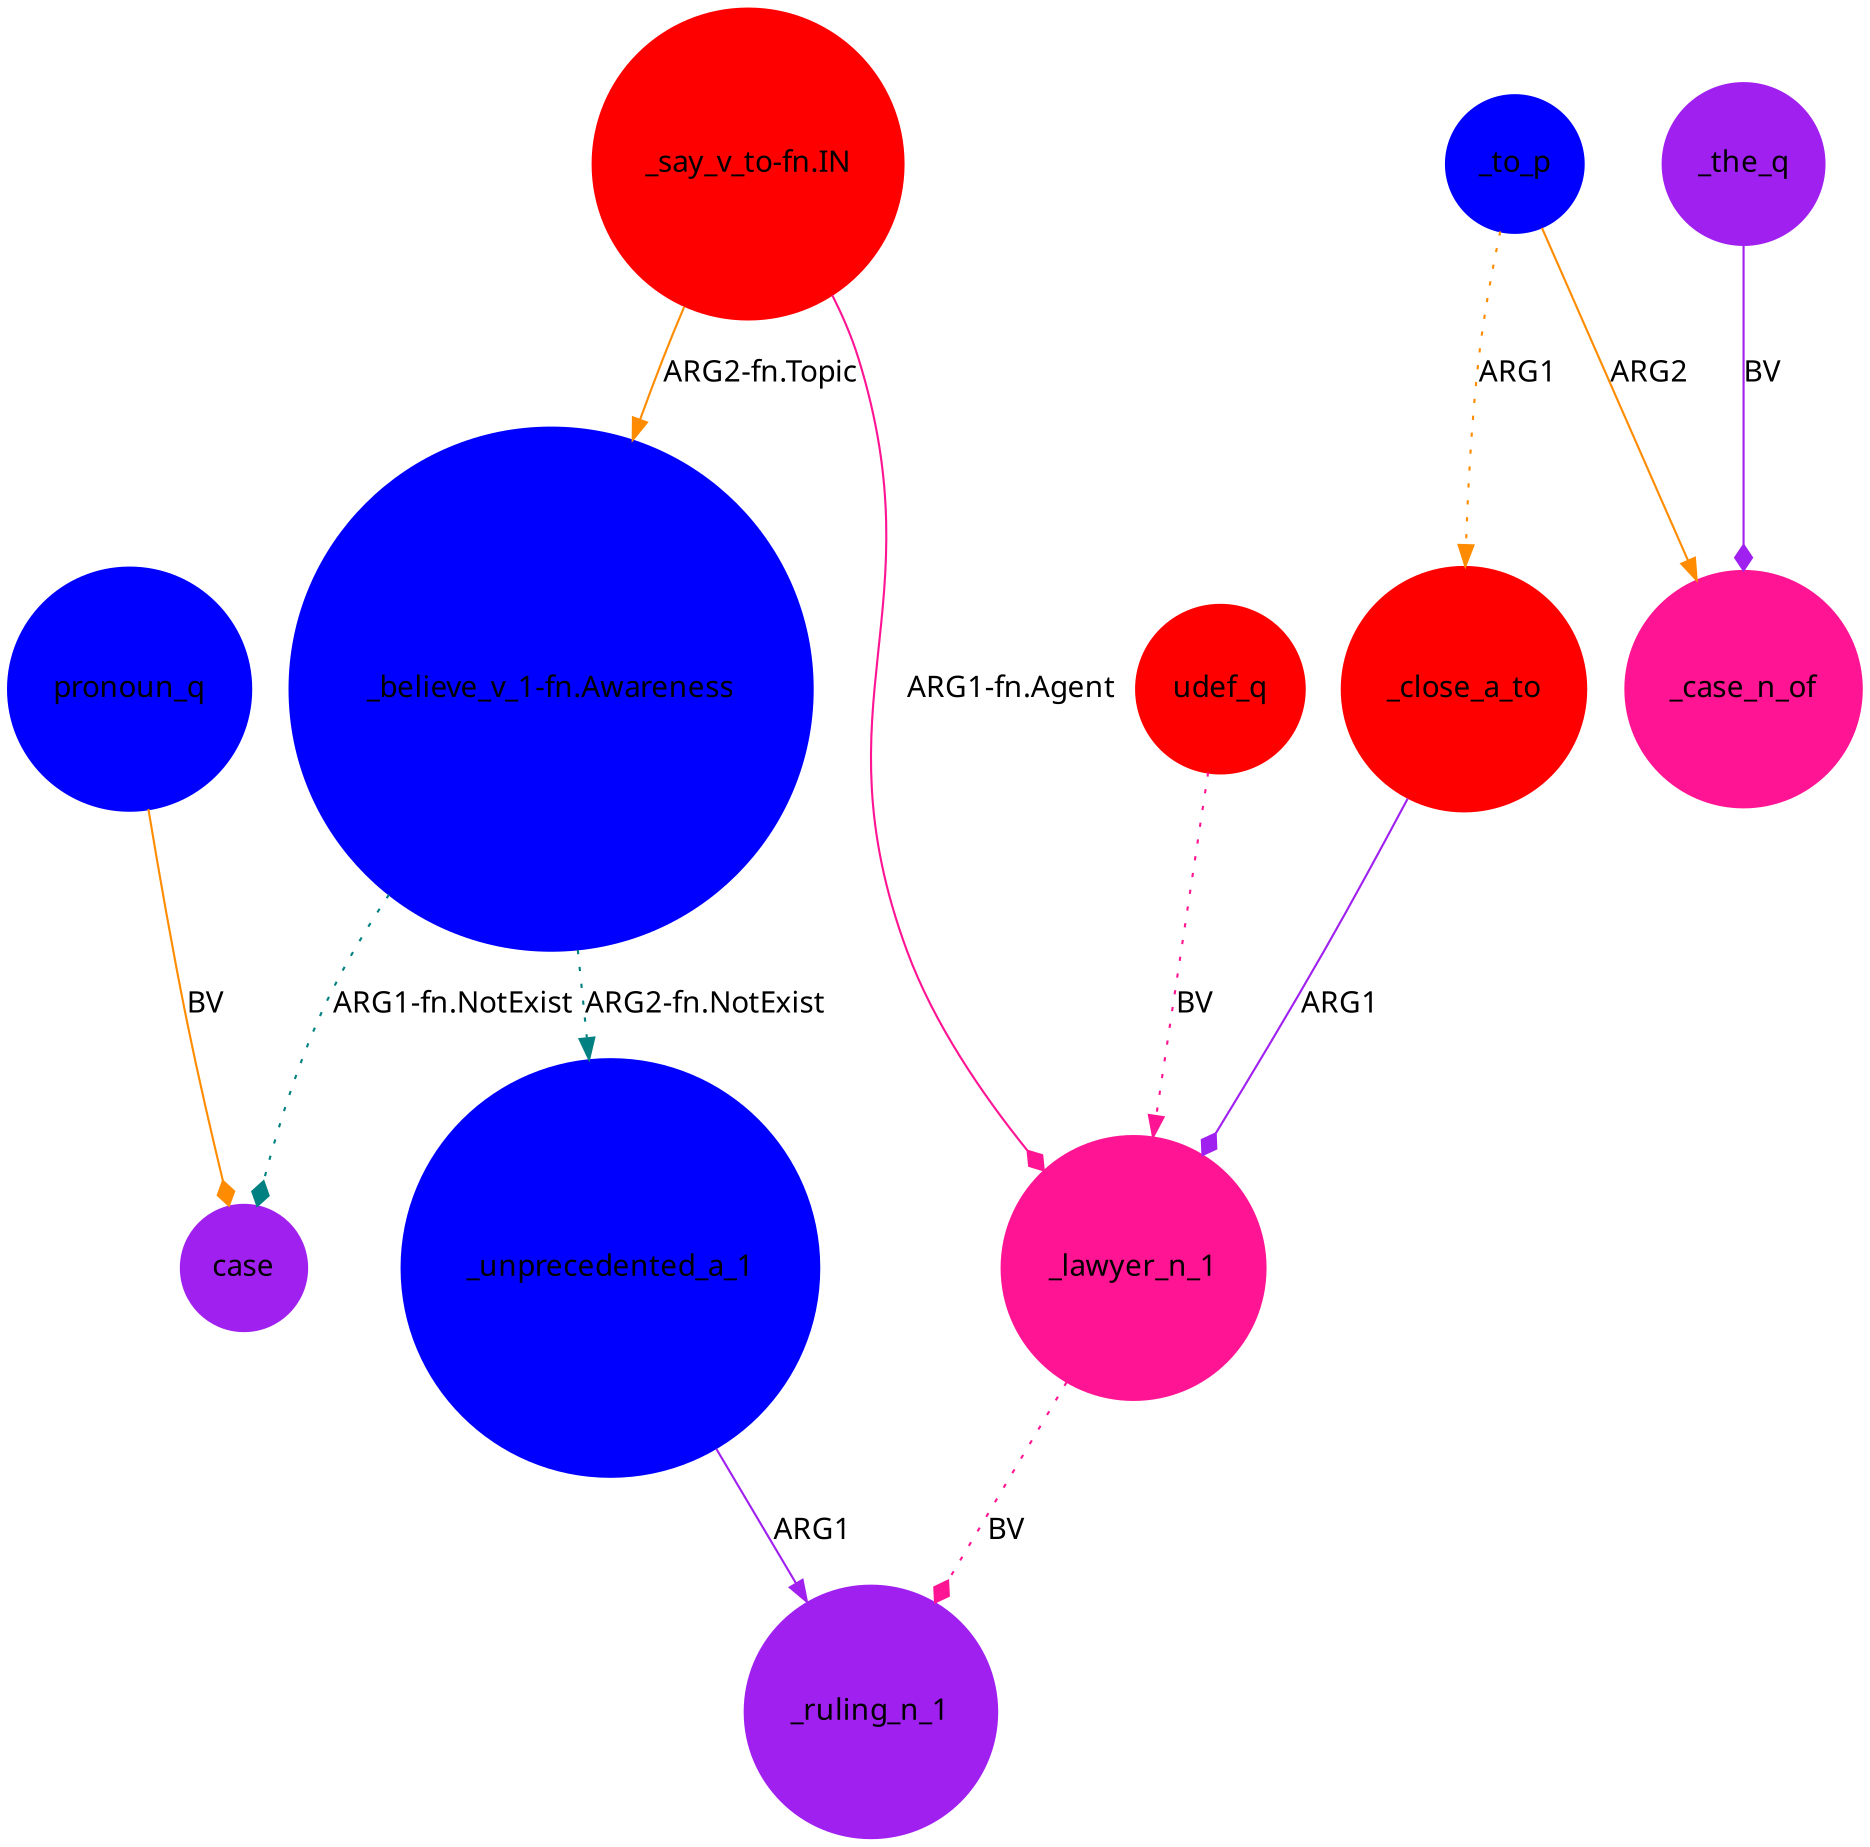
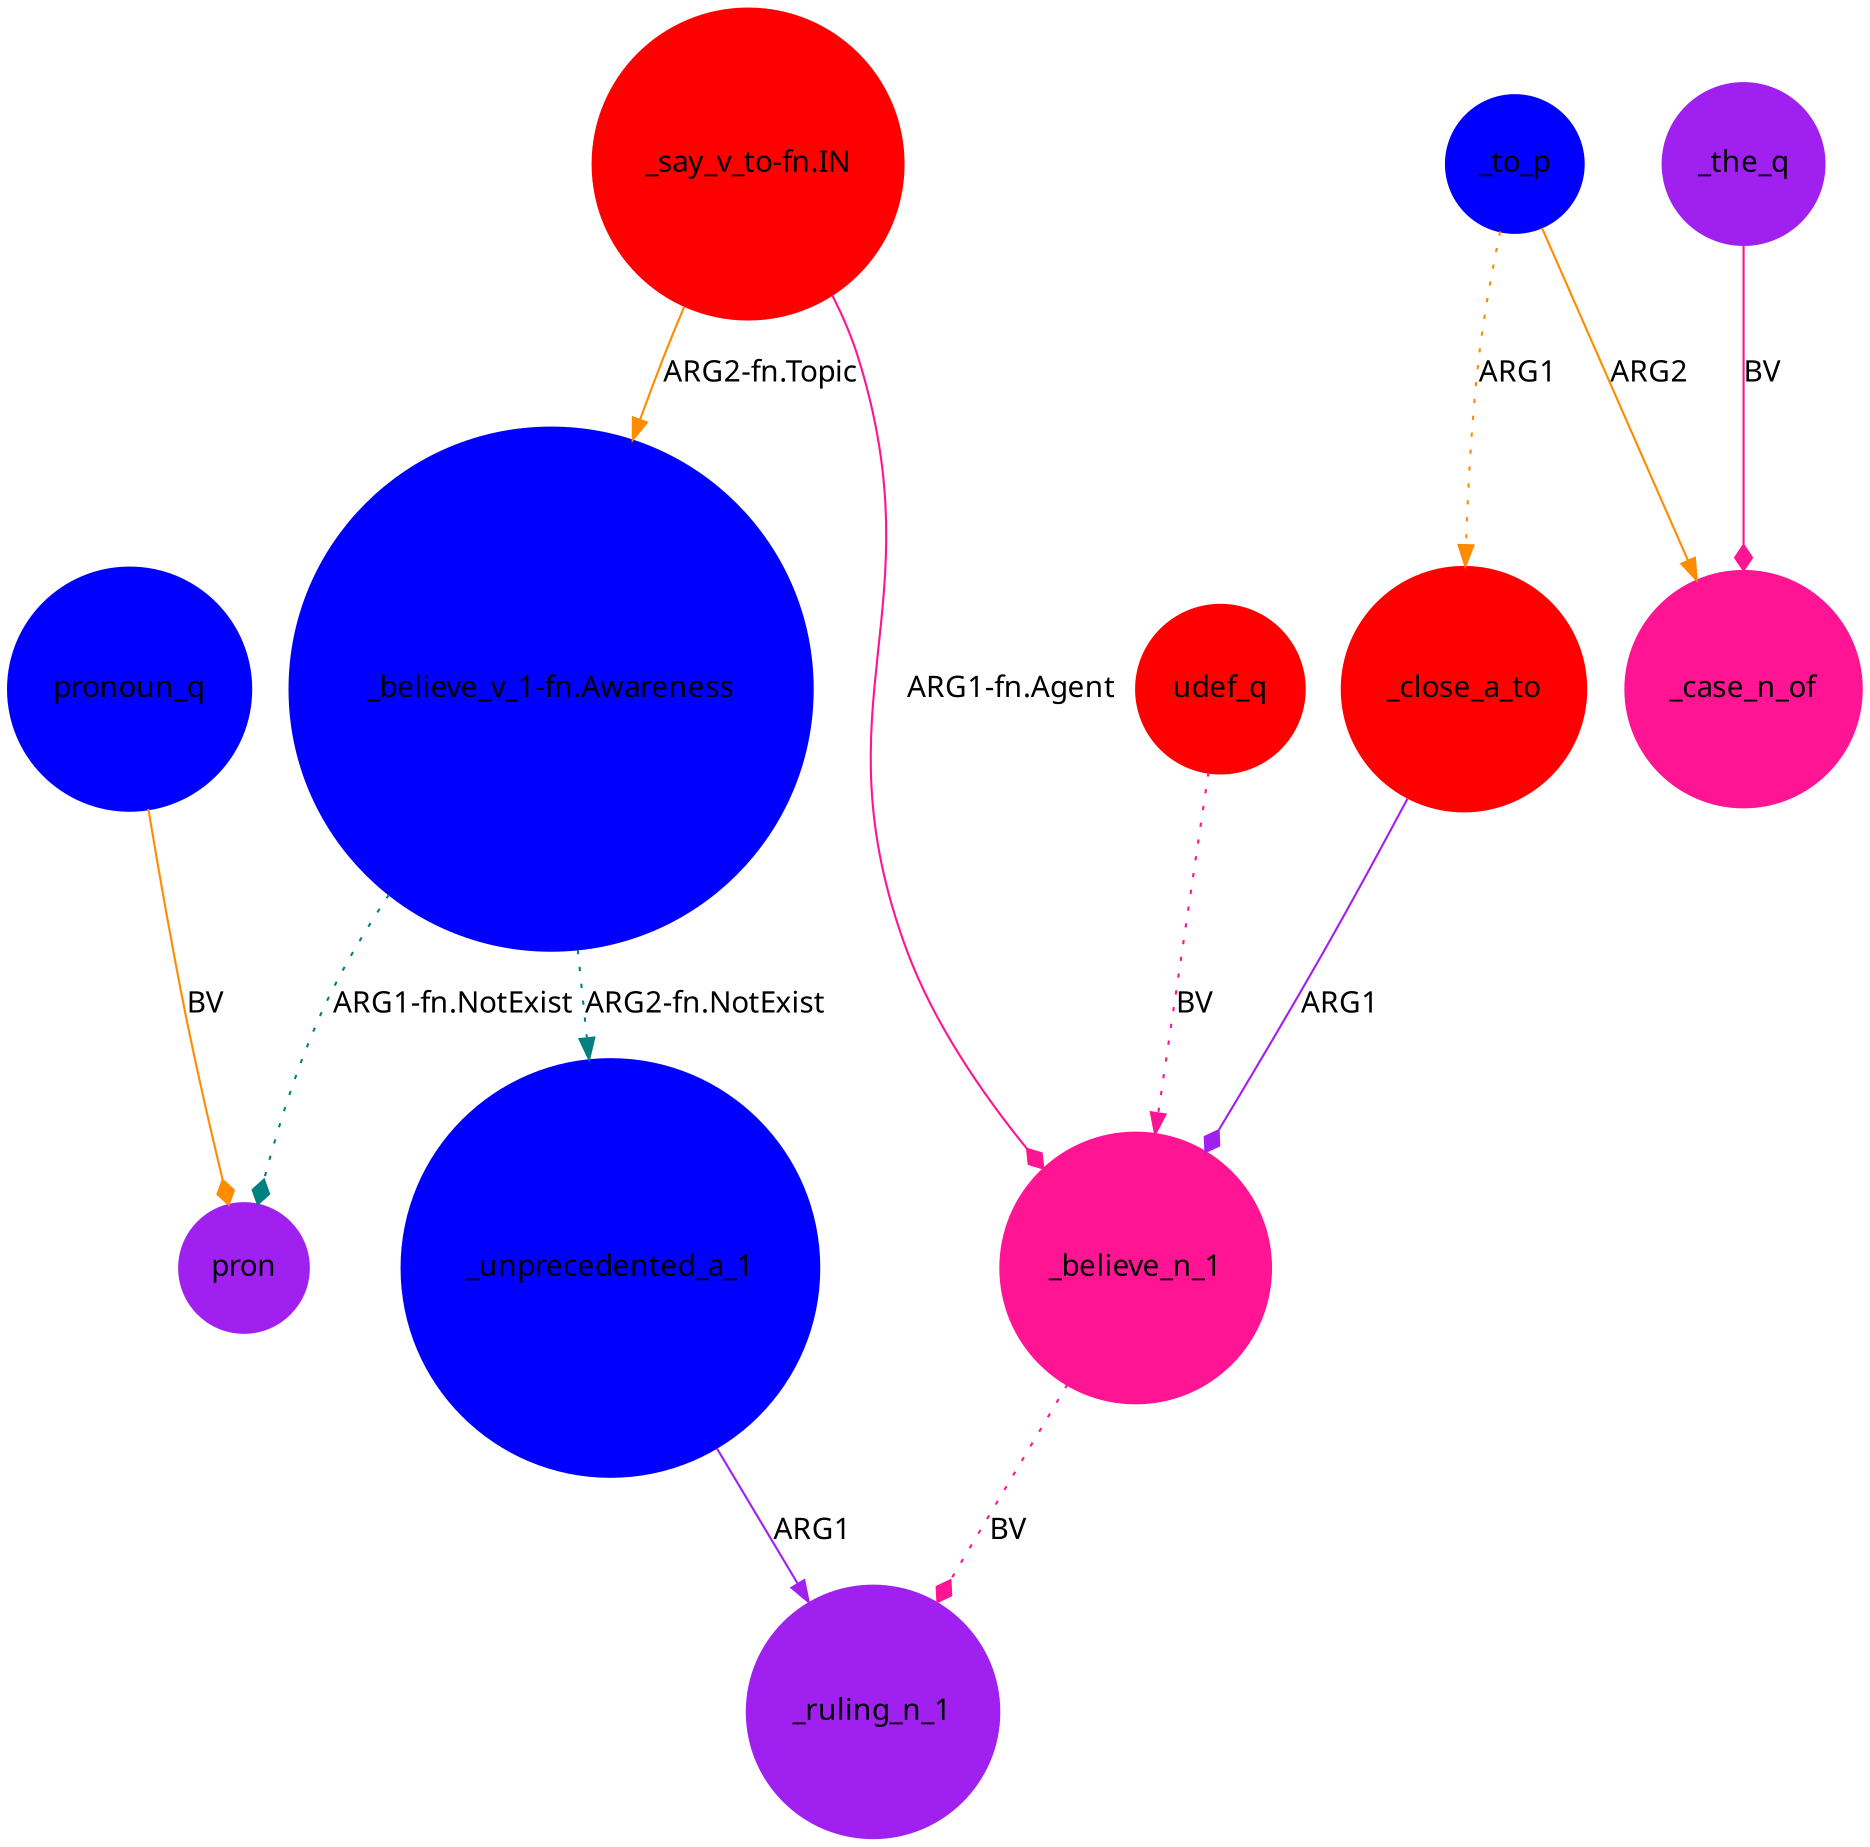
(1744, 395) -> (1744, 395)
(244, 1268) -> (244, 1268)
(1134, 1268) -> (1136, 1268)
